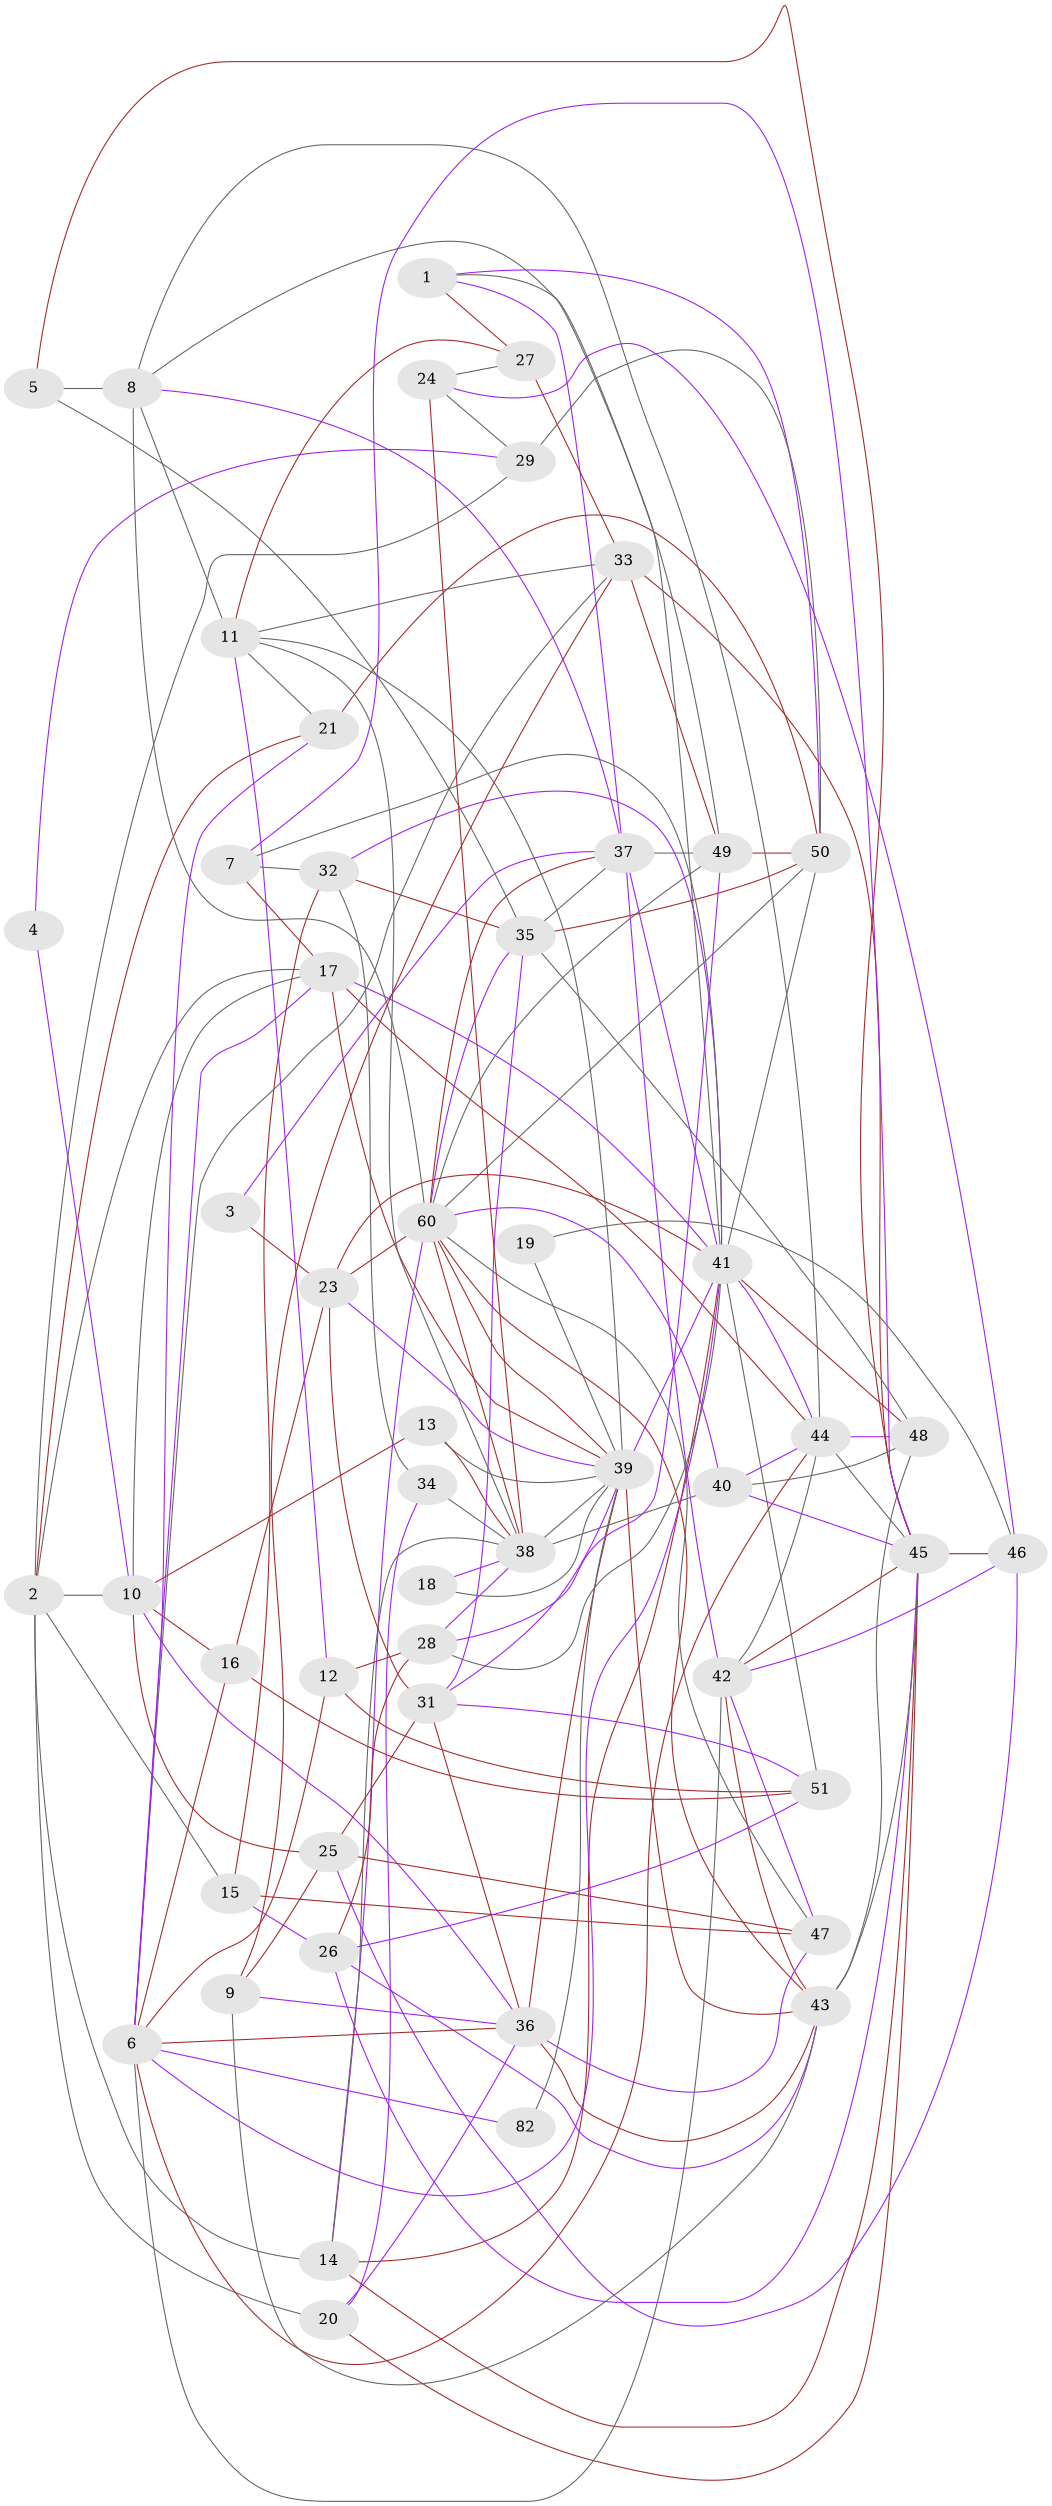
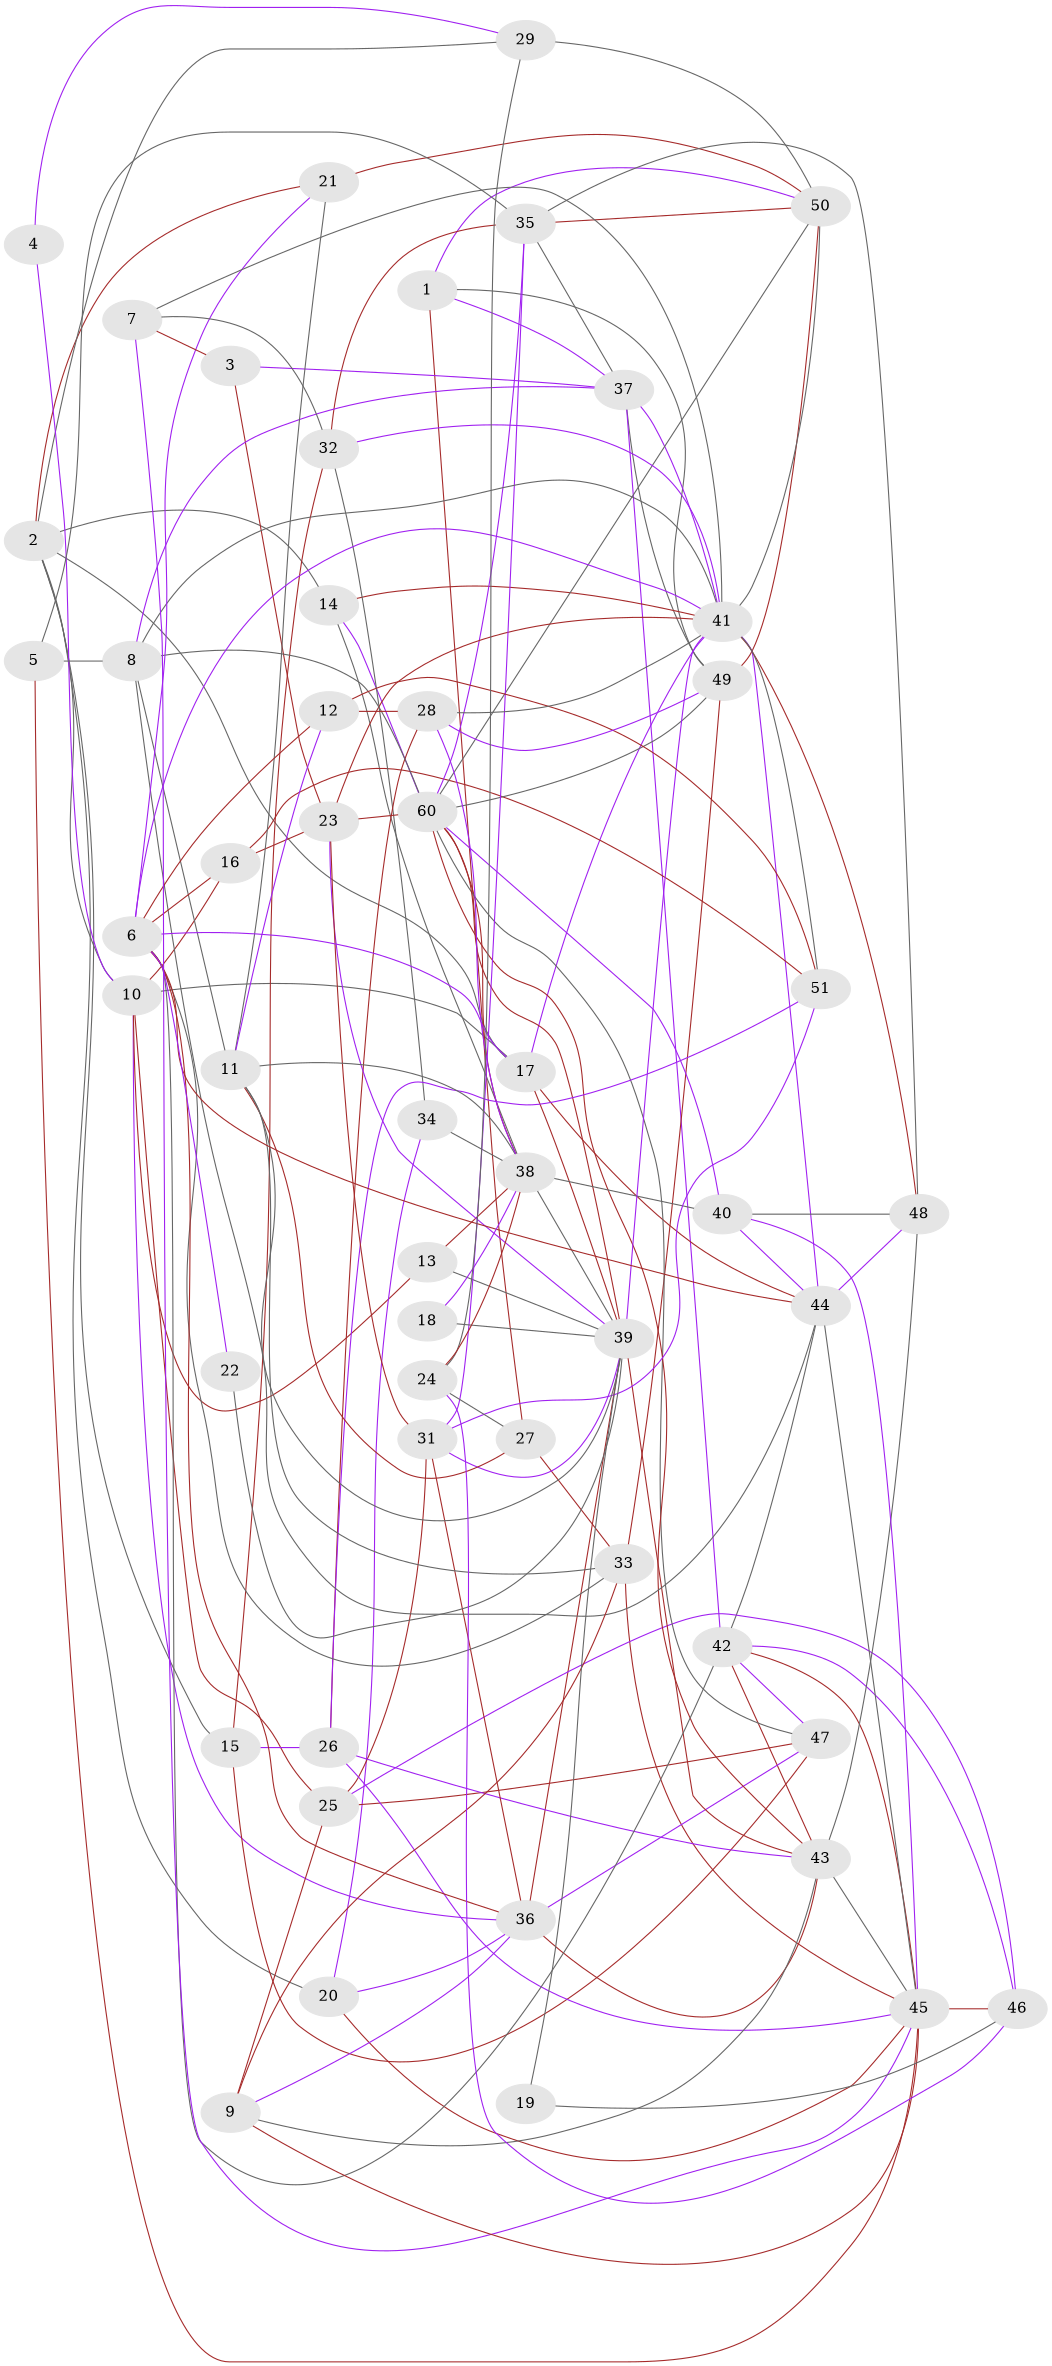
(287, 926) -> (181, 343)
(462, 996) -> none
(526, 2128) -> (231, 1372)
(864, 2205) -> (644, 2262)
